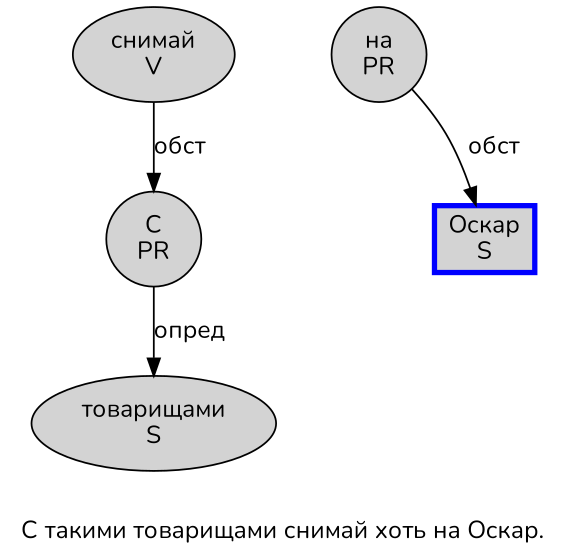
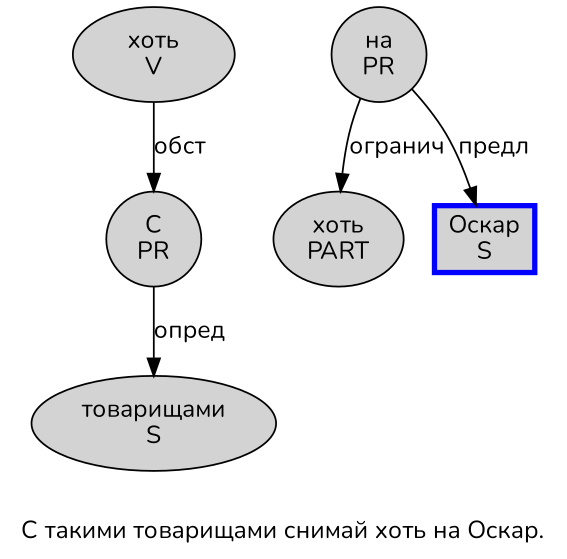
(154, 55) -> (154, 55)
(494, 147) -> (494, 147)
none -> (339, 239)
